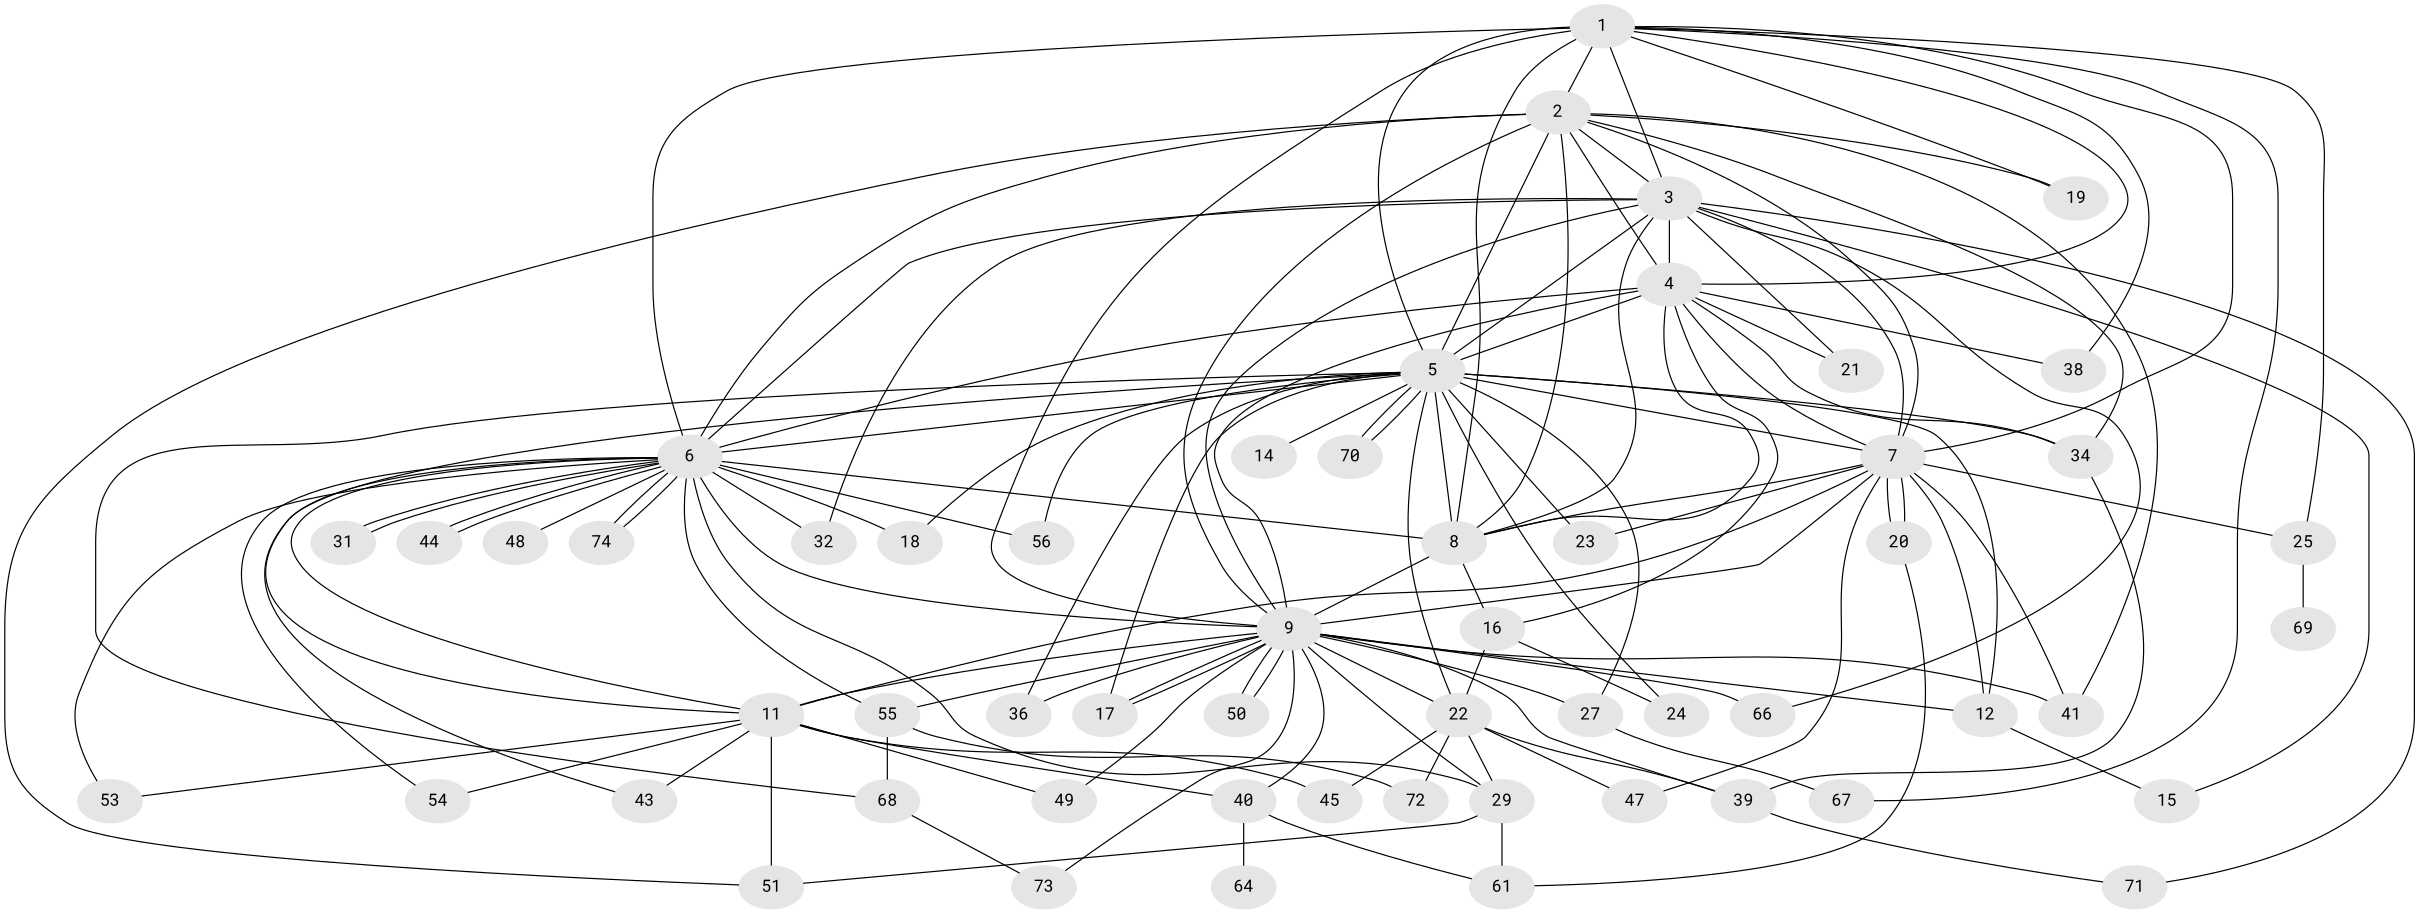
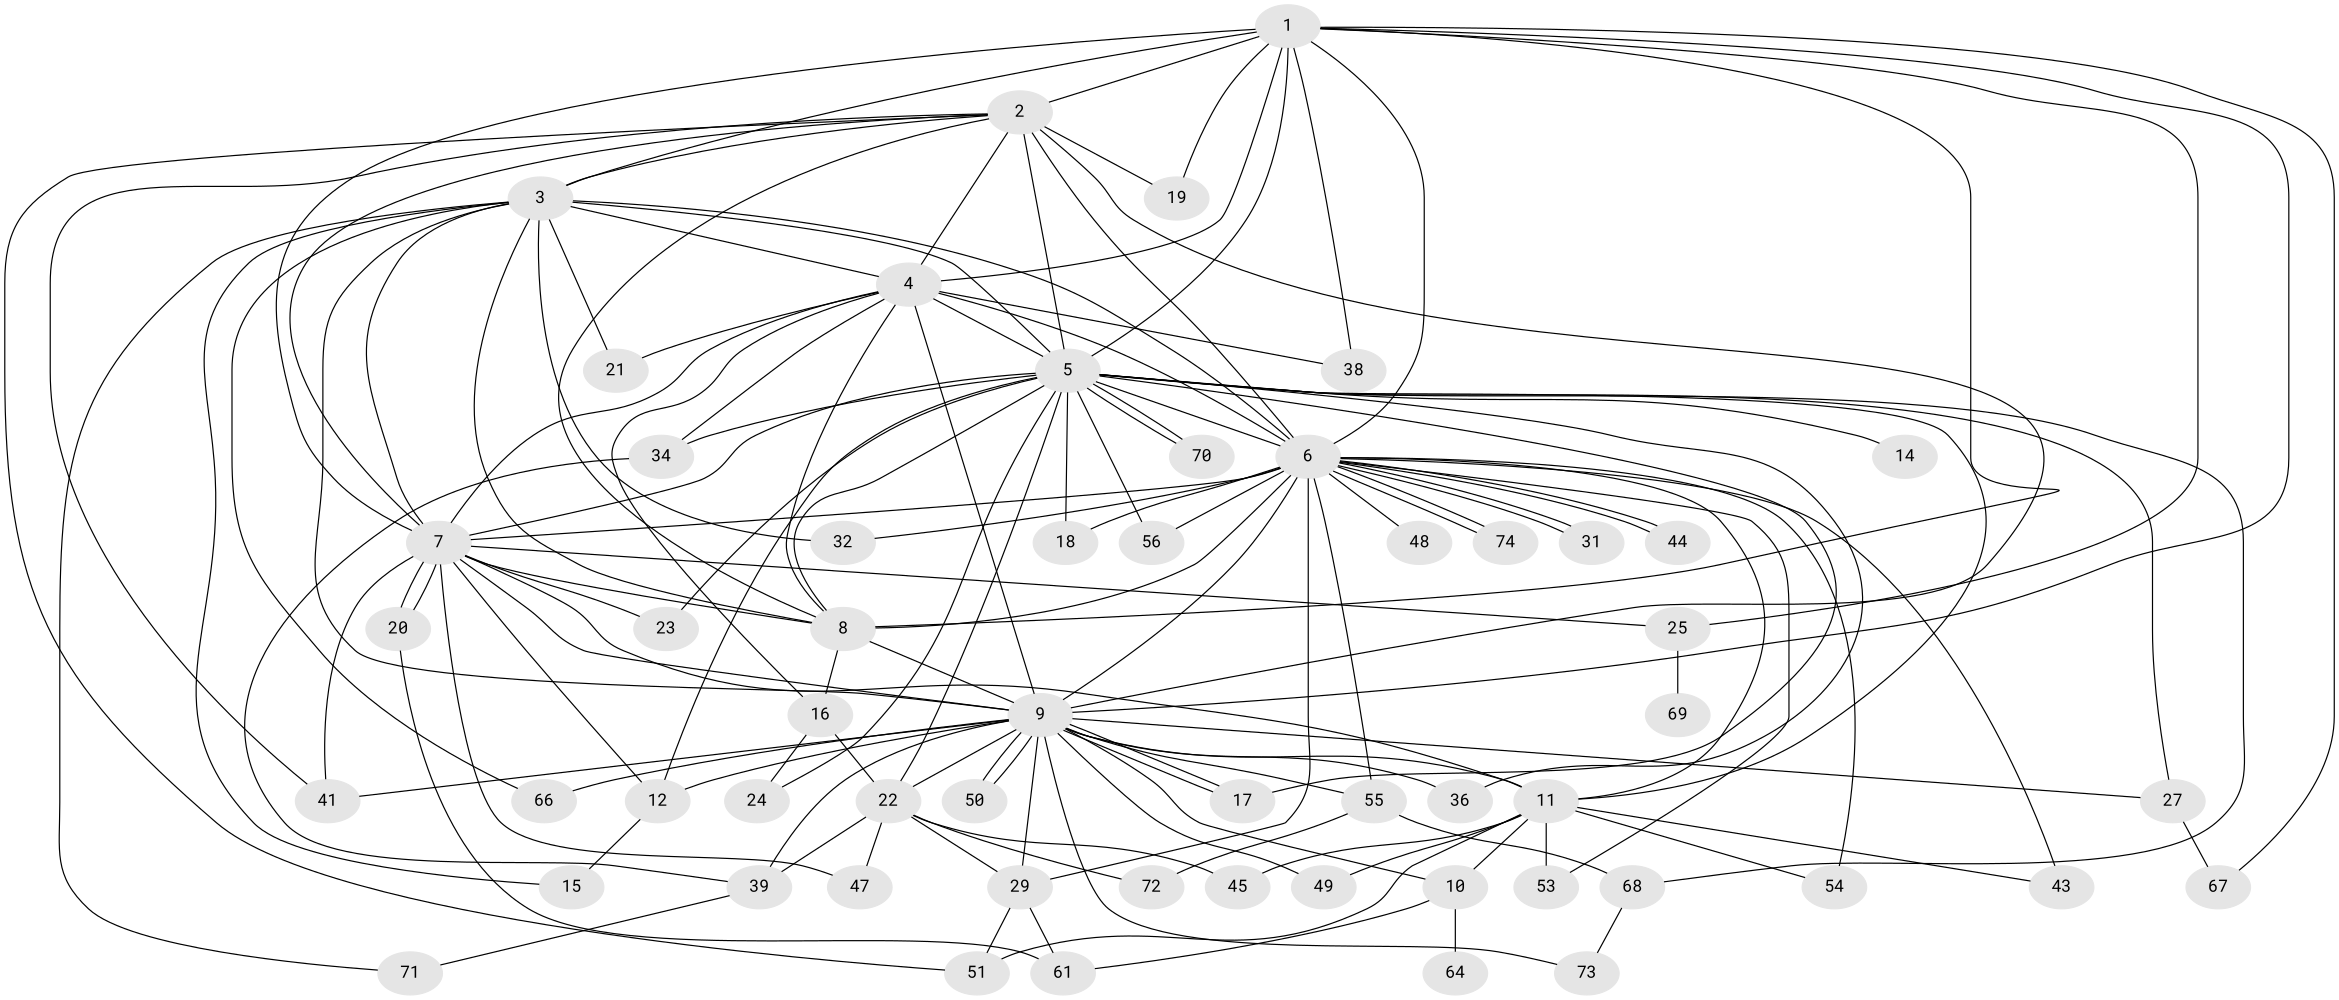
(1910, 227) -> none
none -> (877, 512)
(1244, 801) -> (1455, 887)
